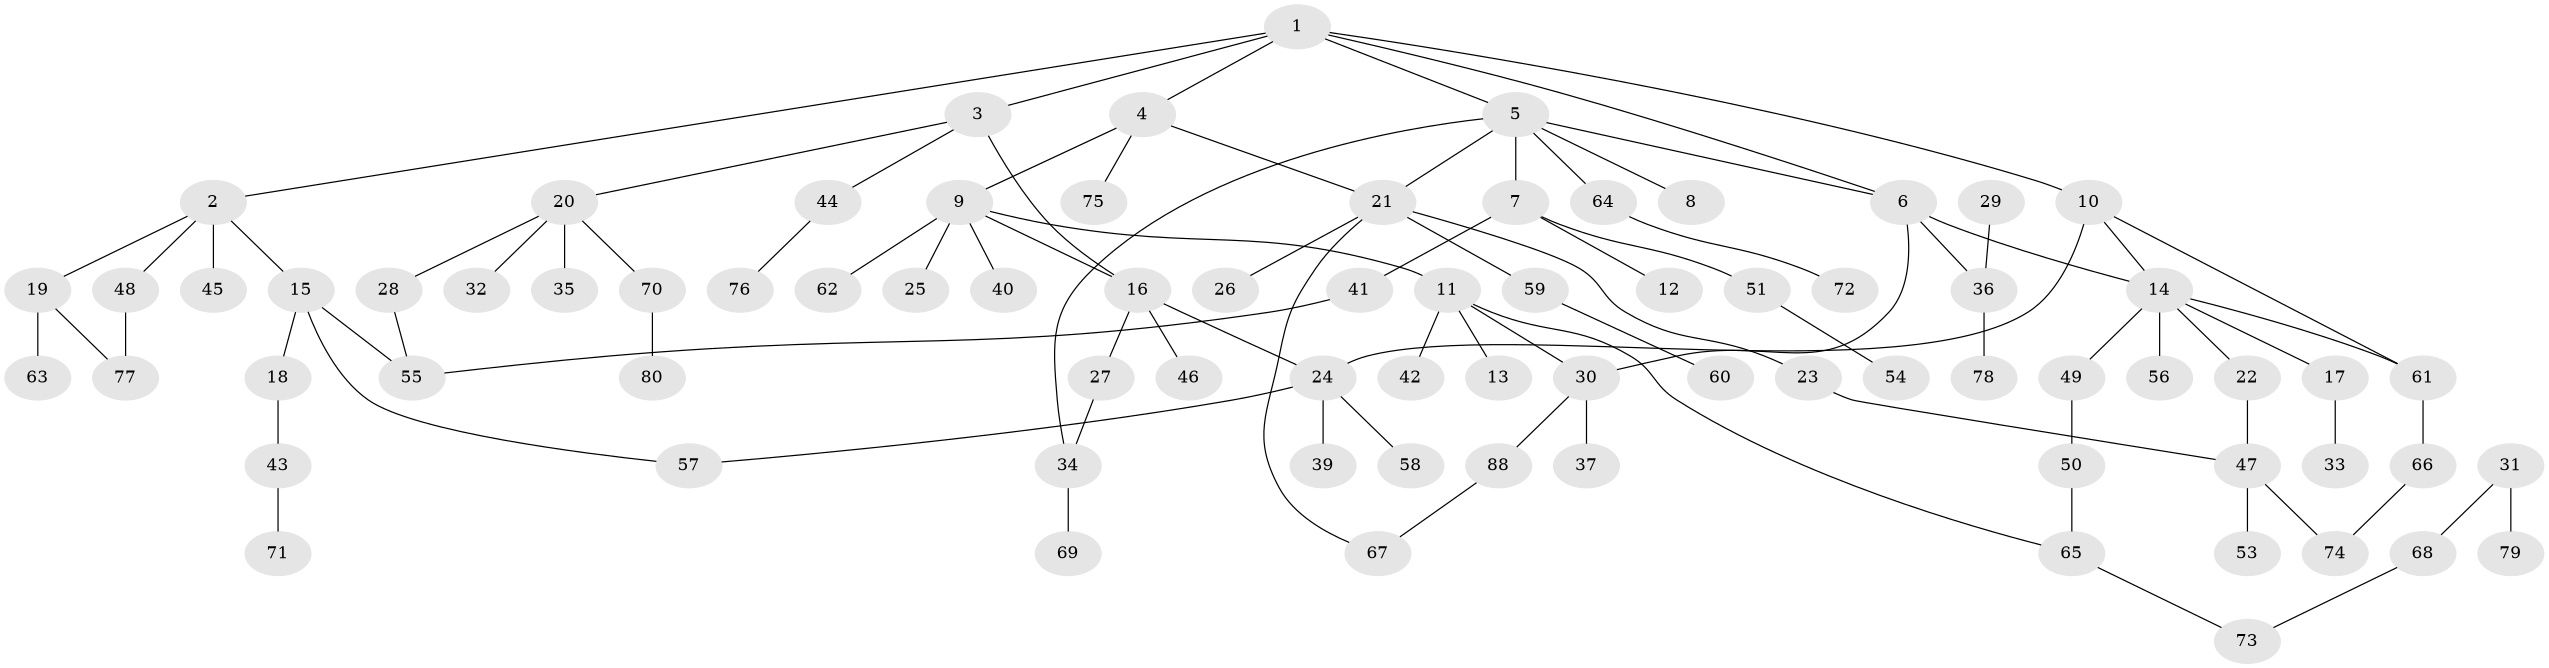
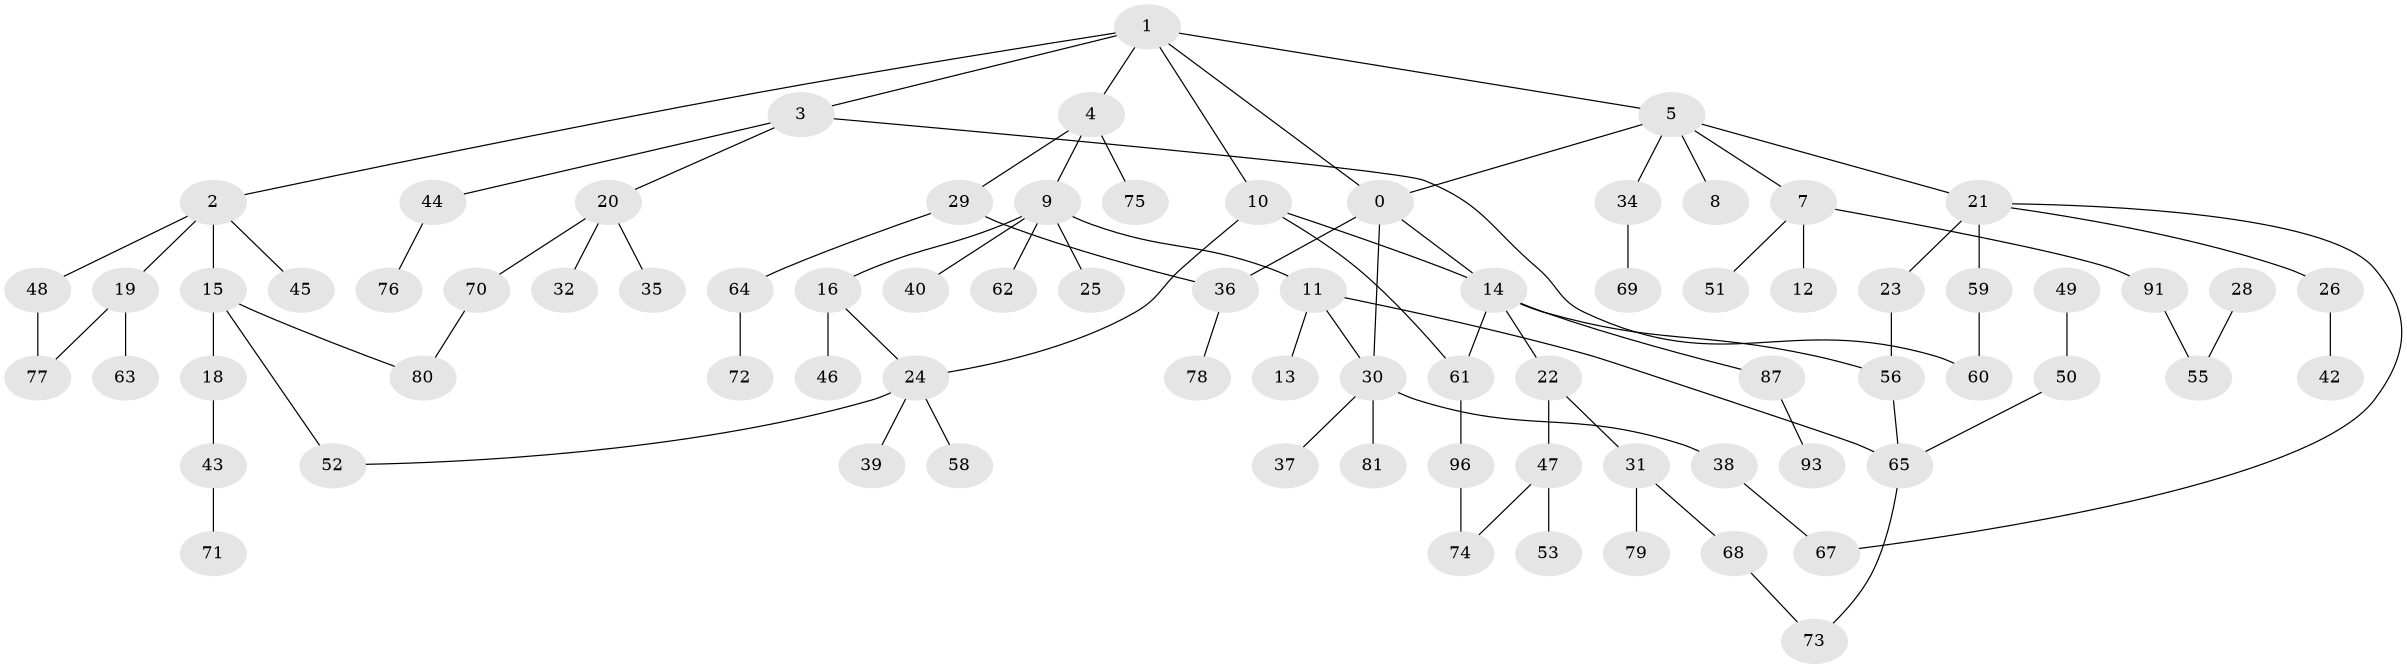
(1560, 158) -> (848, 243)
(1263, 159) -> (1025, 159)
(1904, 202) -> (1380, 202)
(1041, 215) -> (1421, 180)
(477, 246) -> none
(1360, 290) -> (2155, 290)
(357, 334) -> (316, 336)
(1429, 334) -> (2330, 334)
(2116, 334) -> none
(1101, 378) -> none
(1896, 378) -> none
(2335, 378) -> (1772, 378)
none -> (1587, 417)
none -> (1896, 422)
(2024, 429) -> (1891, 334)
(689, 466) -> (333, 466)
none -> (1373, 466)
(1499, 466) -> (1724, 466)
(2335, 466) -> (1812, 466)
(2423, 466) -> (1461, 466)
